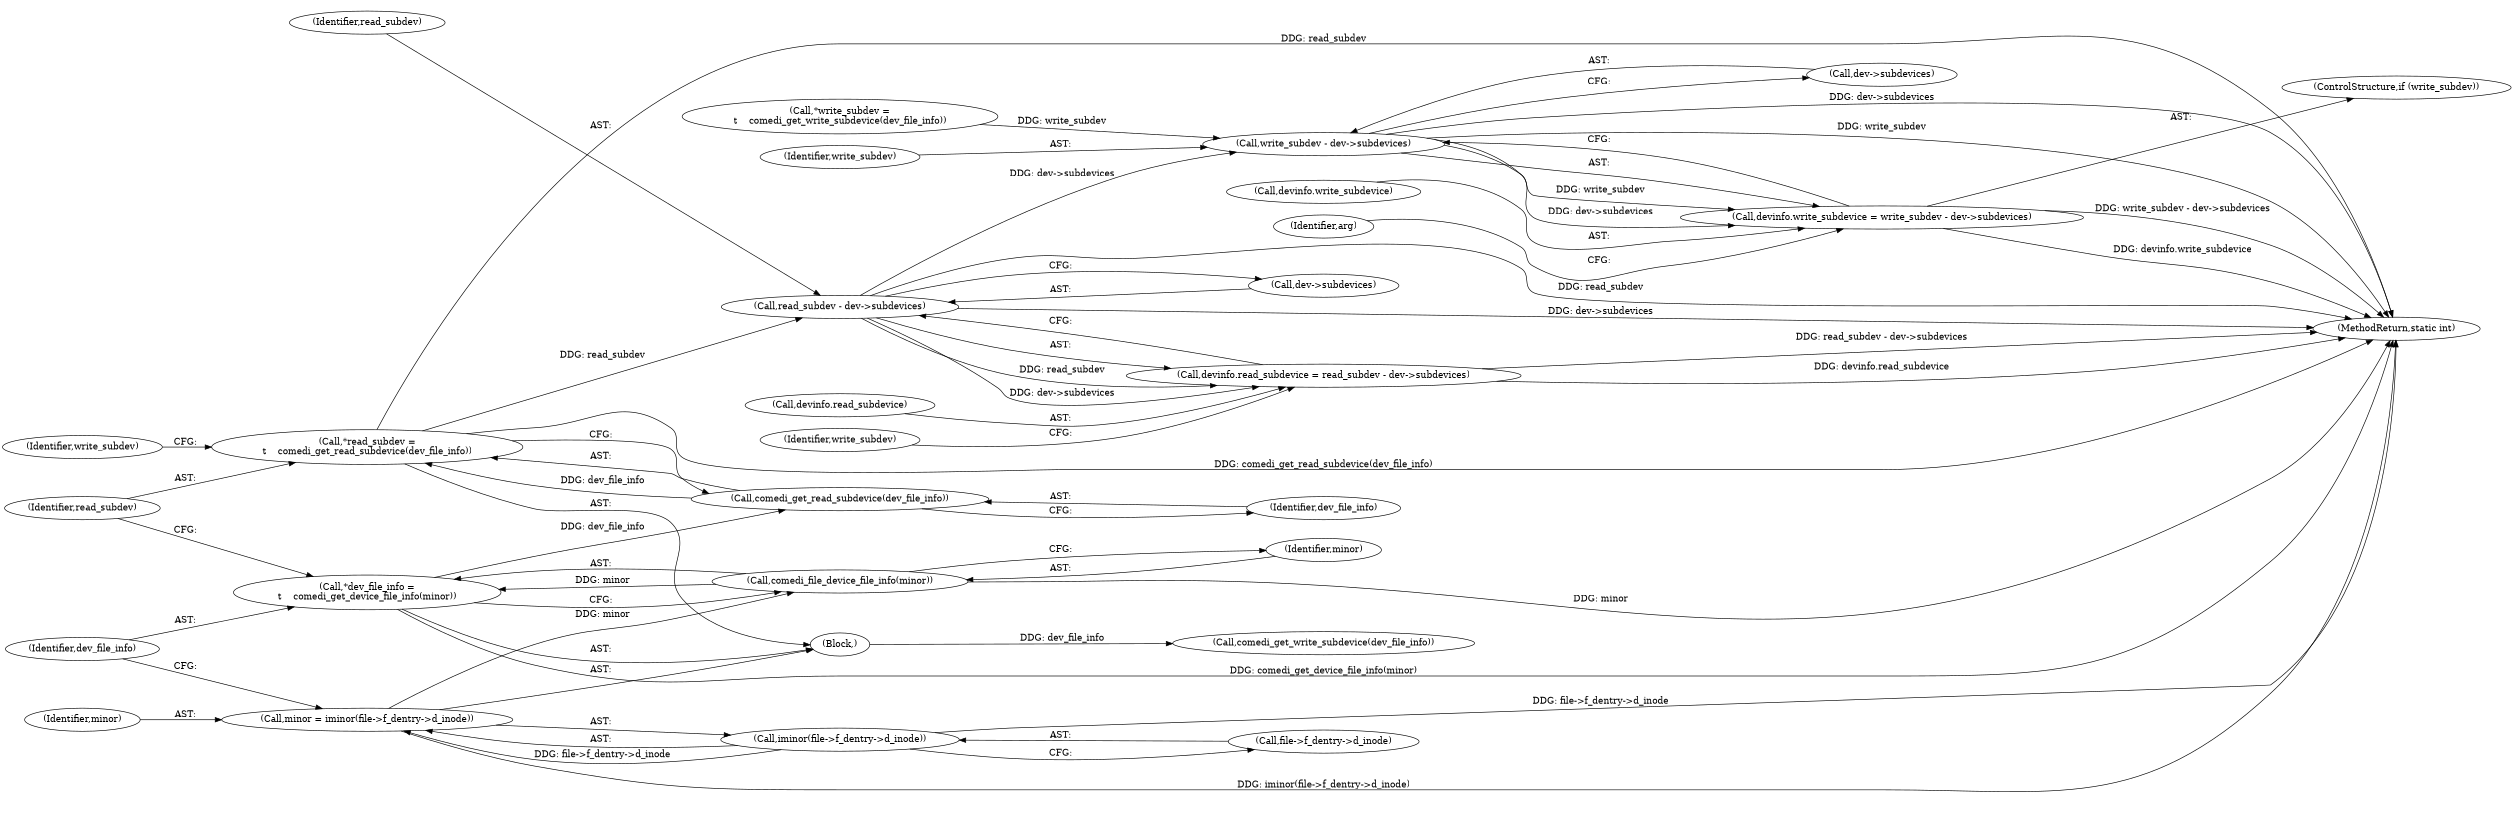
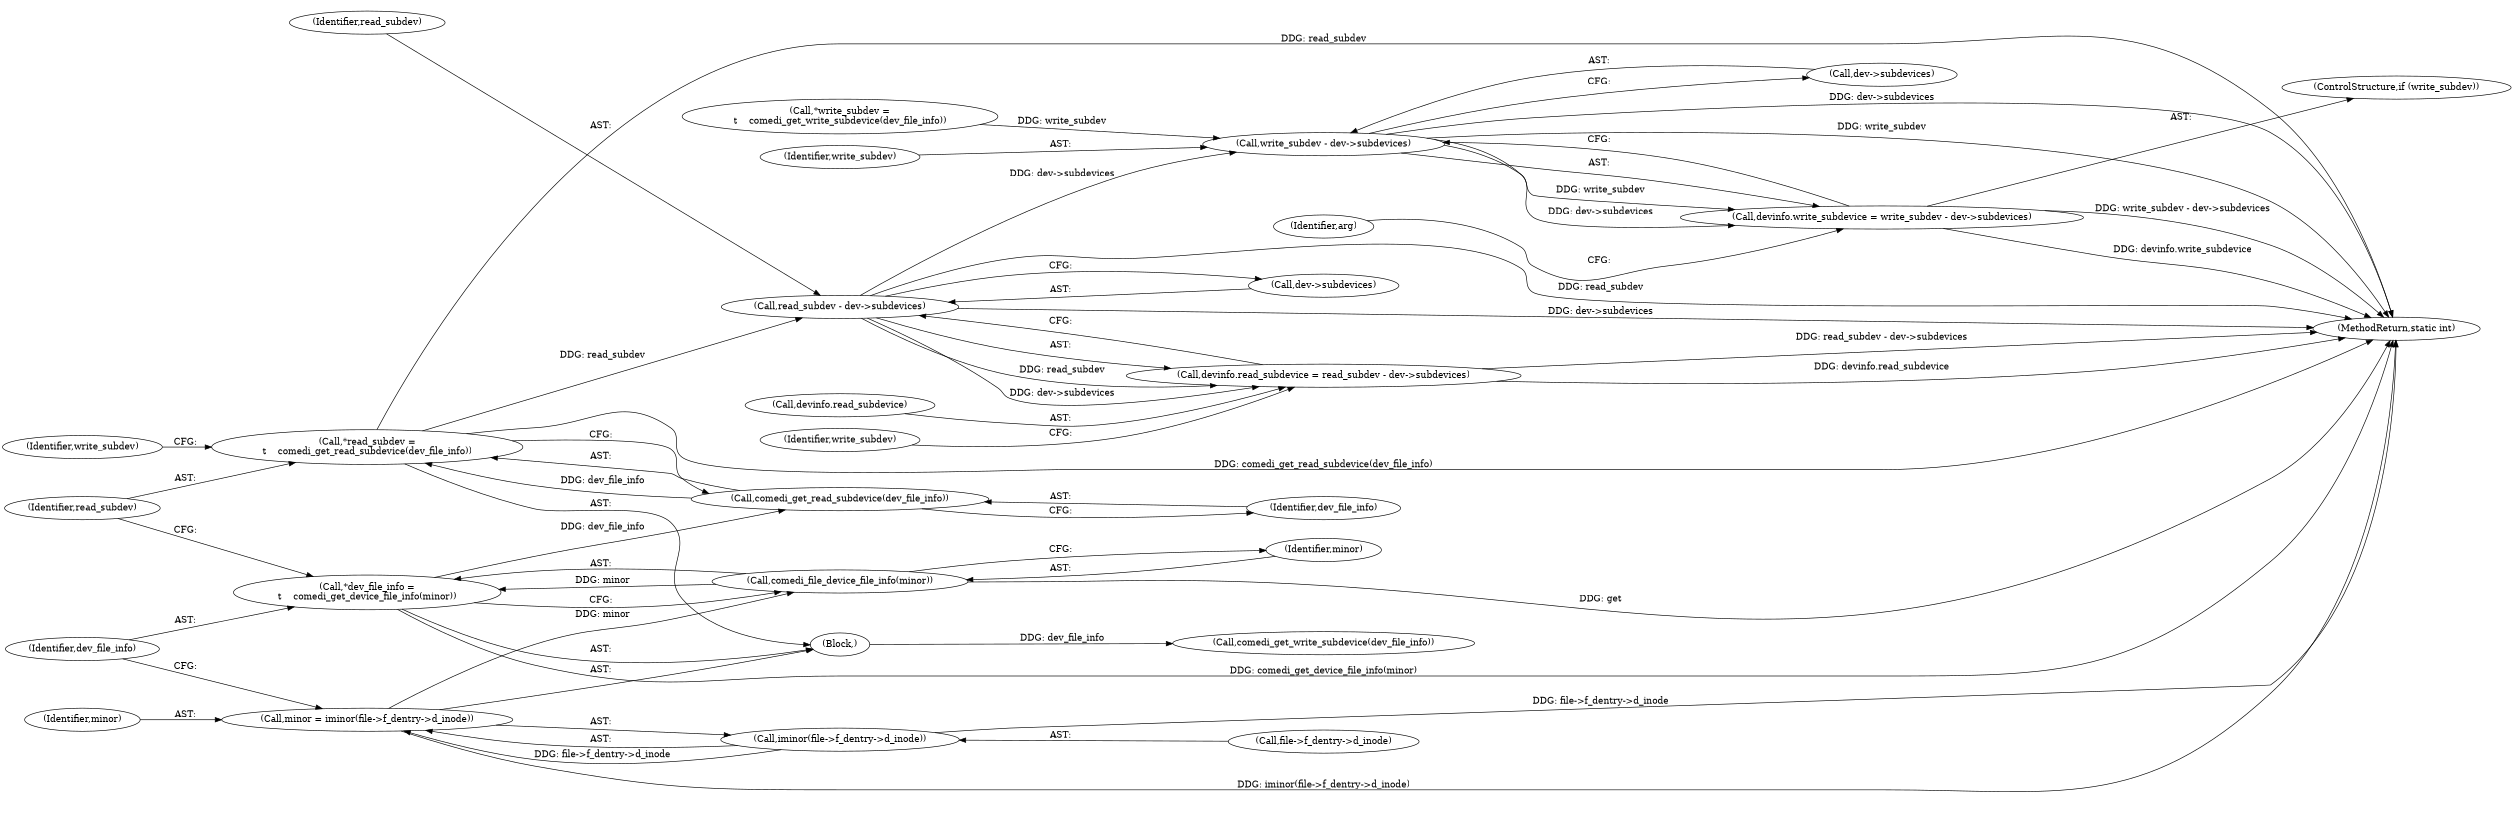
(1324, 192) -> none
(1601, 599) -> (1601, 599)
(1079, 760) -> none
